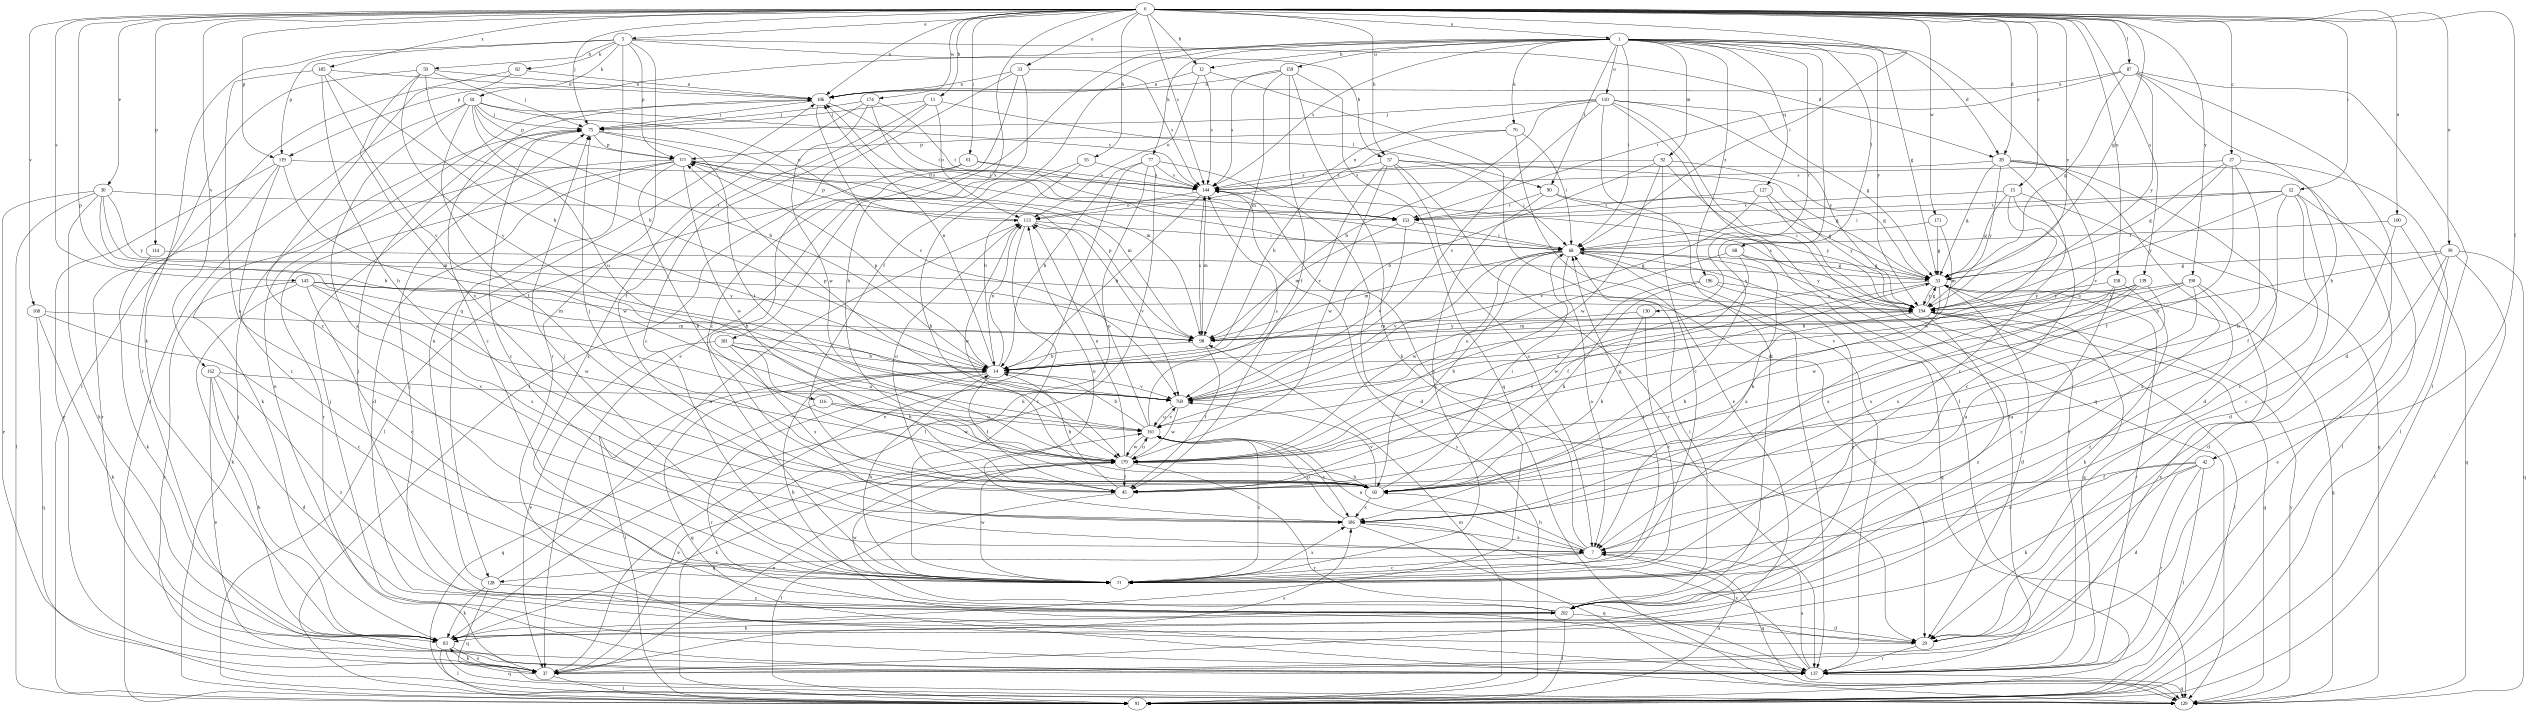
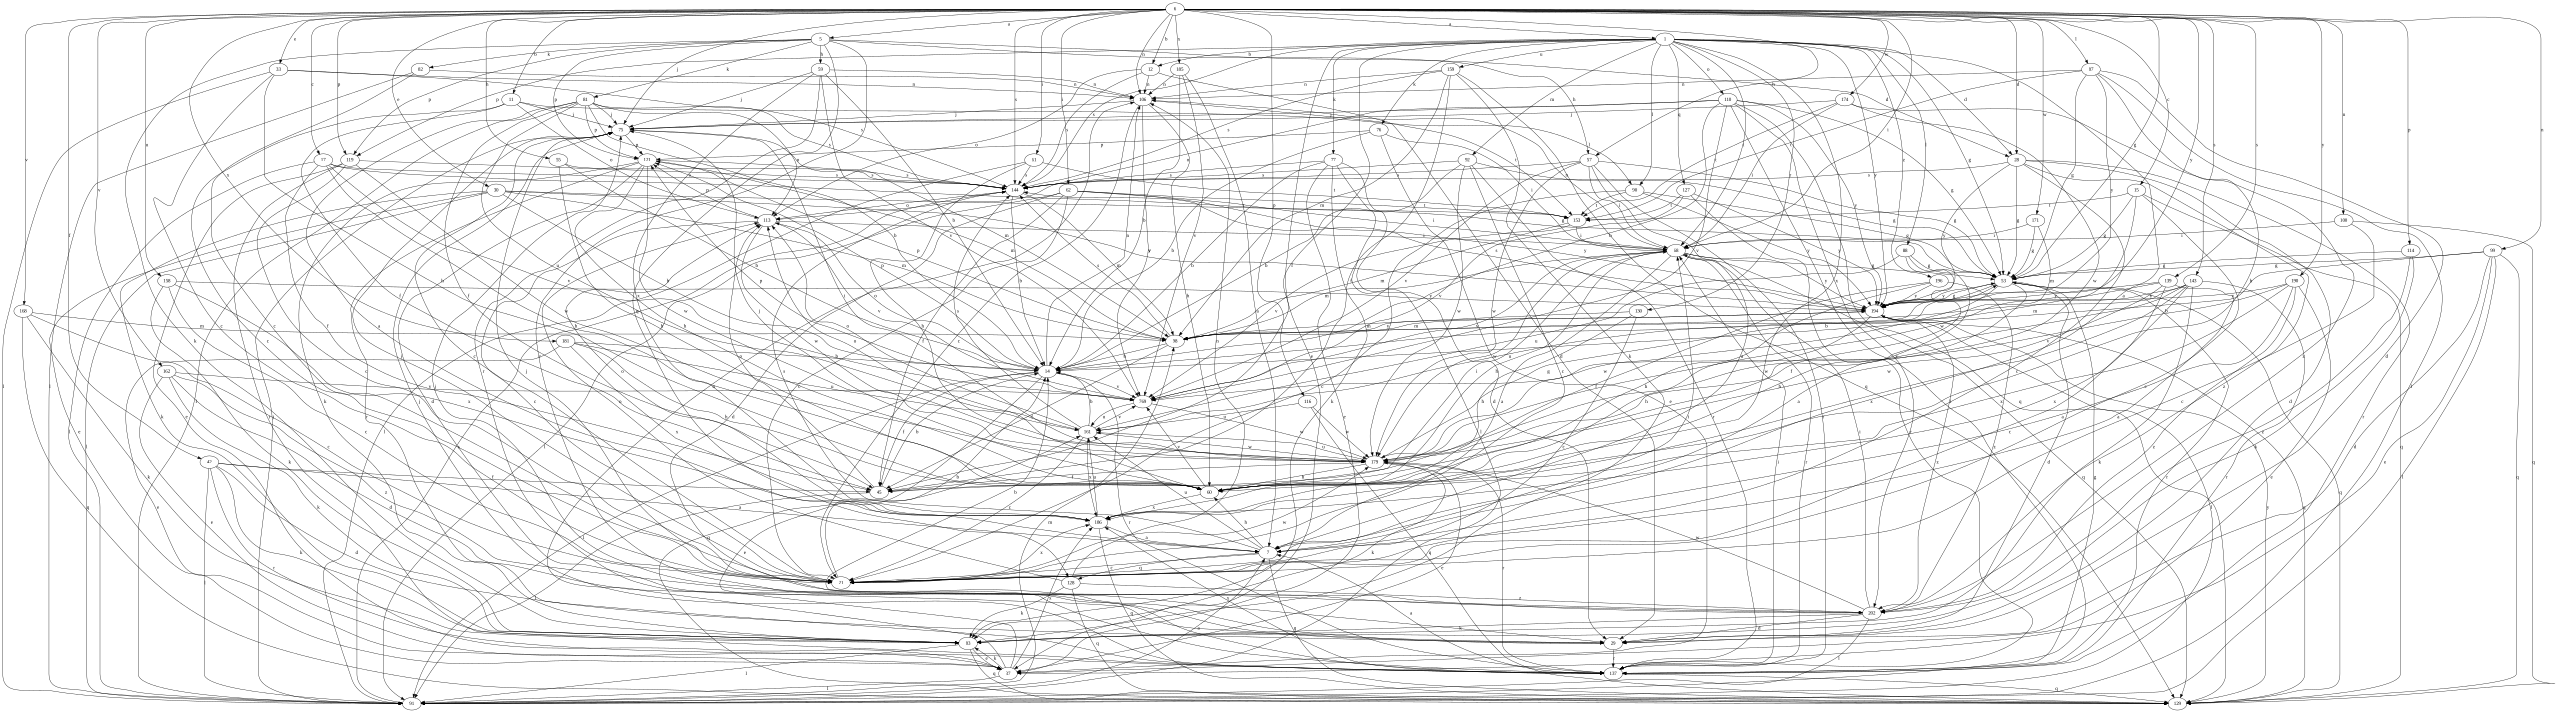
(2232, 160) -> (323, 160)
(687, 435) -> (1184, 283)
none -> (2187, 459)
